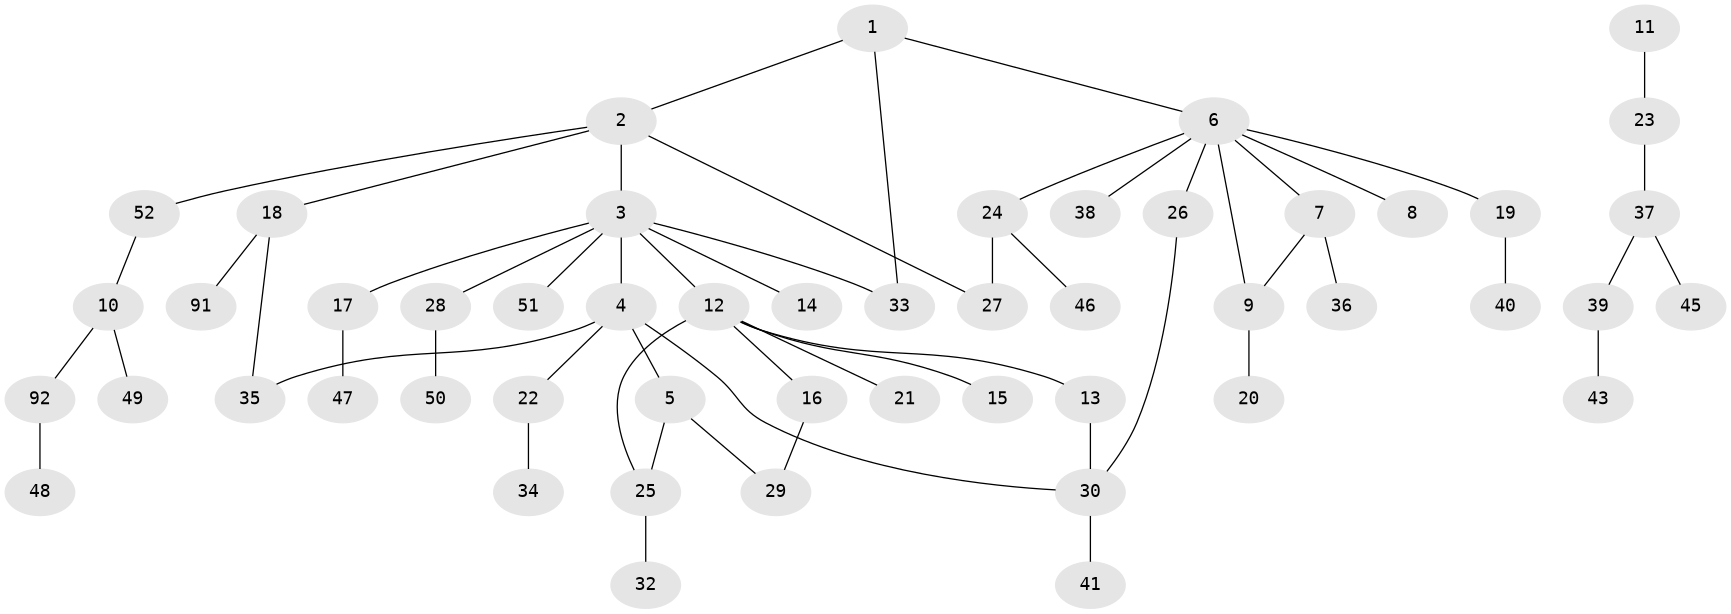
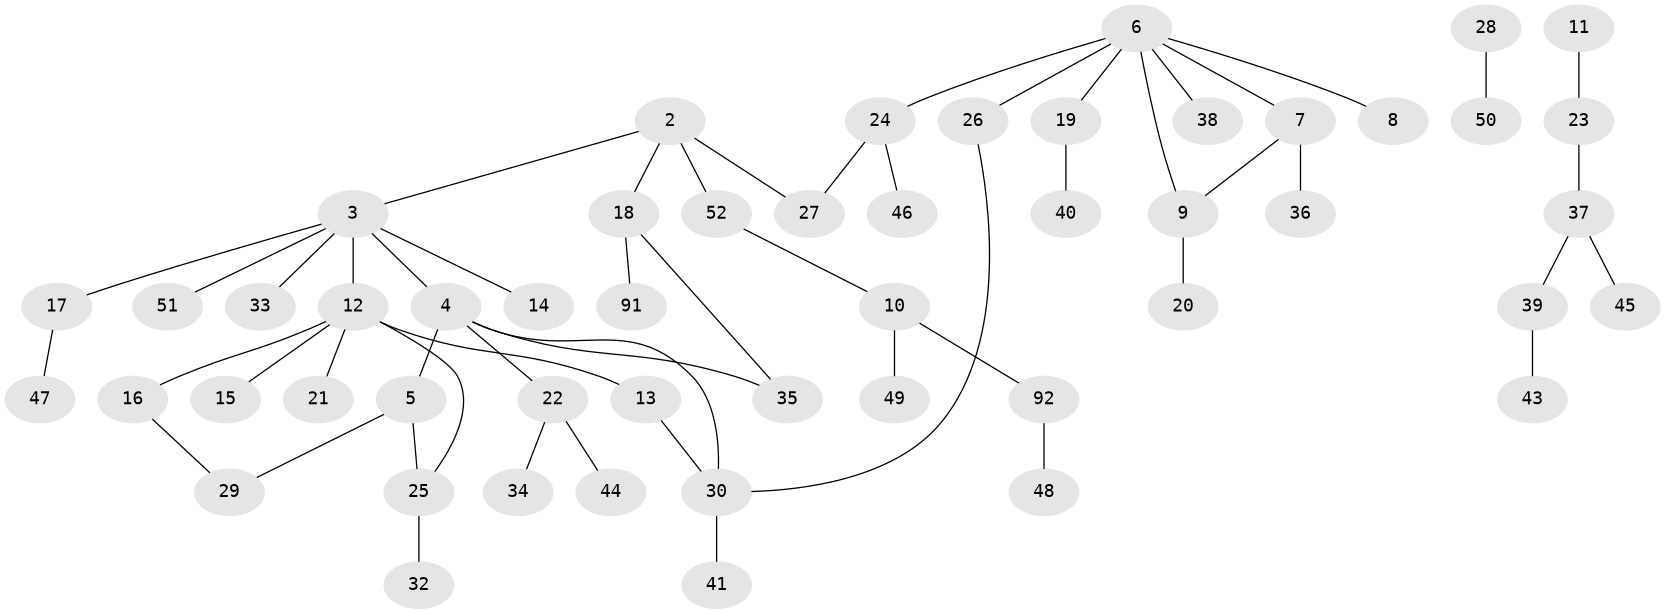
(873, 28) -> none
(528, 260) -> none
none -> (611, 492)
